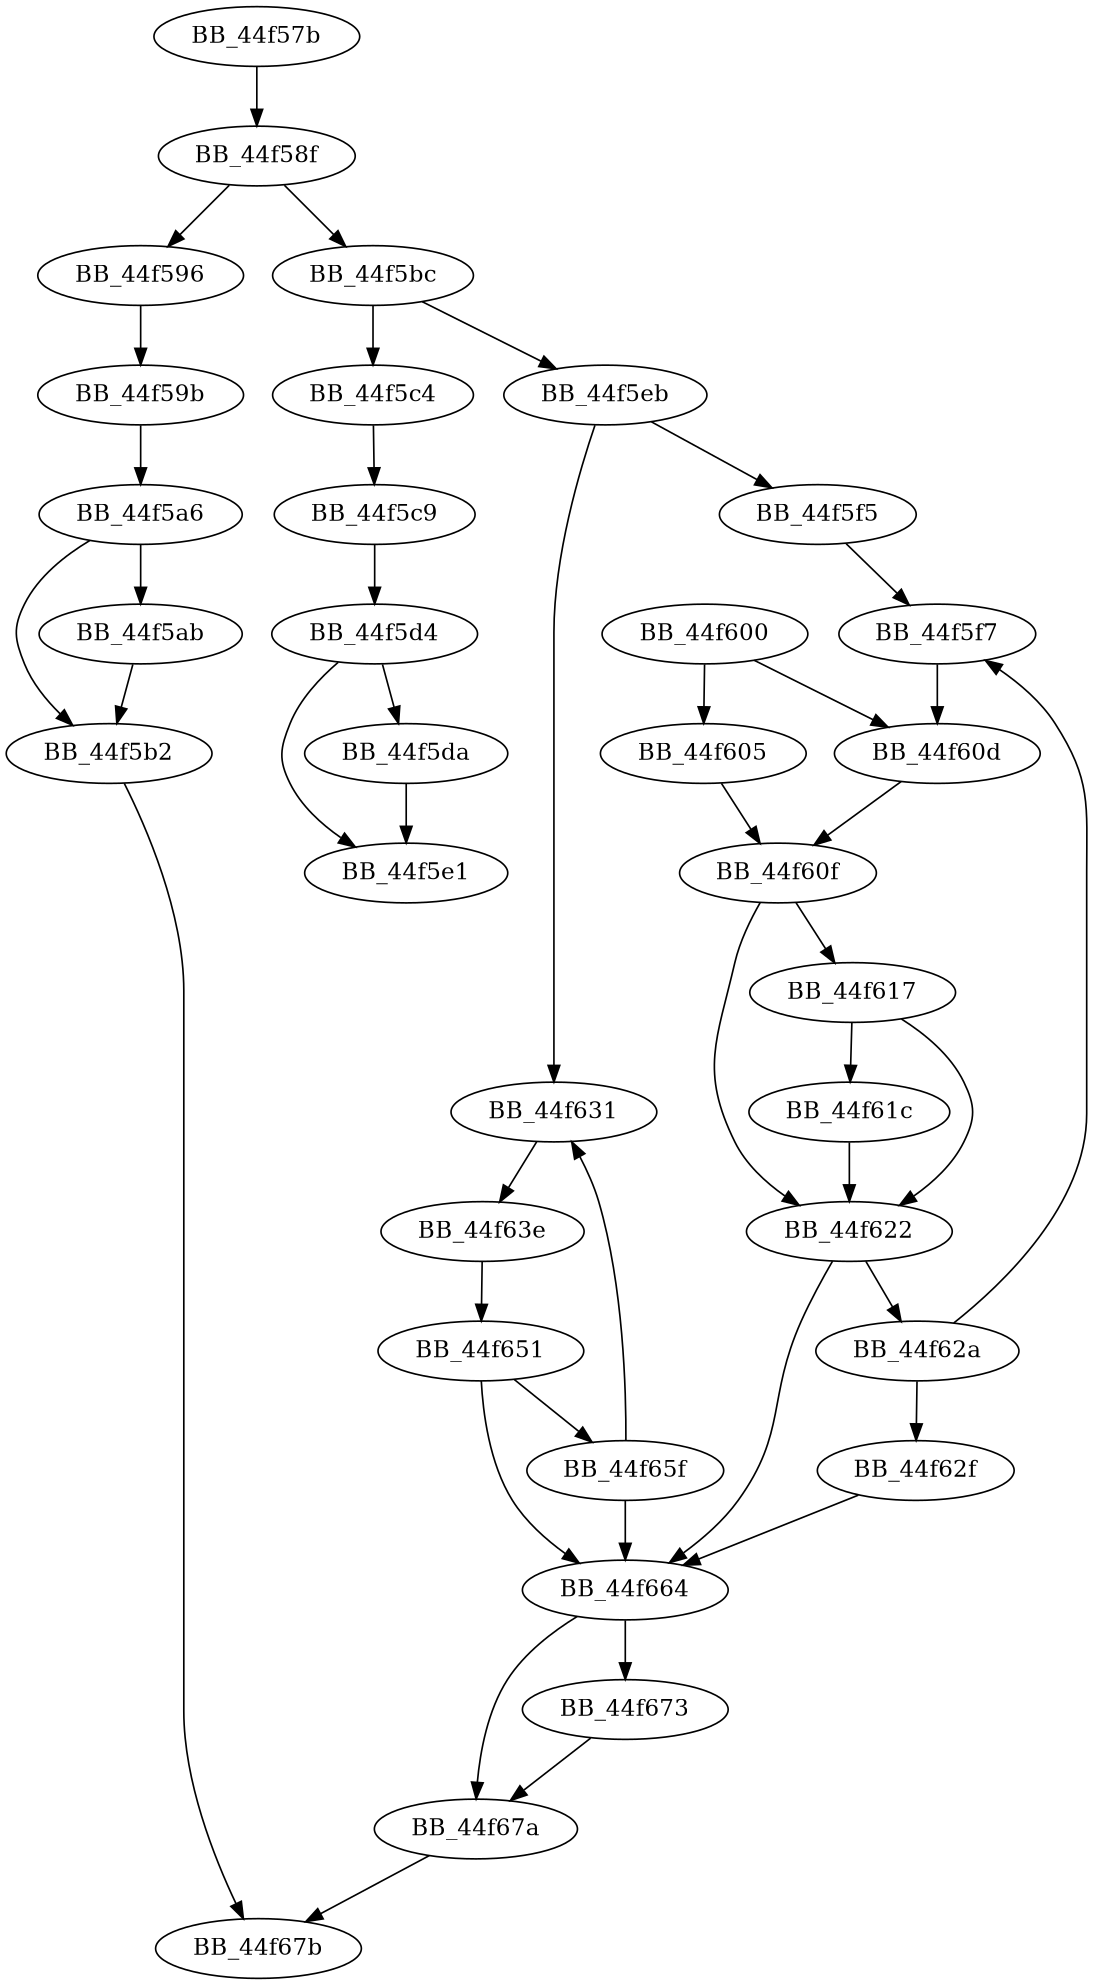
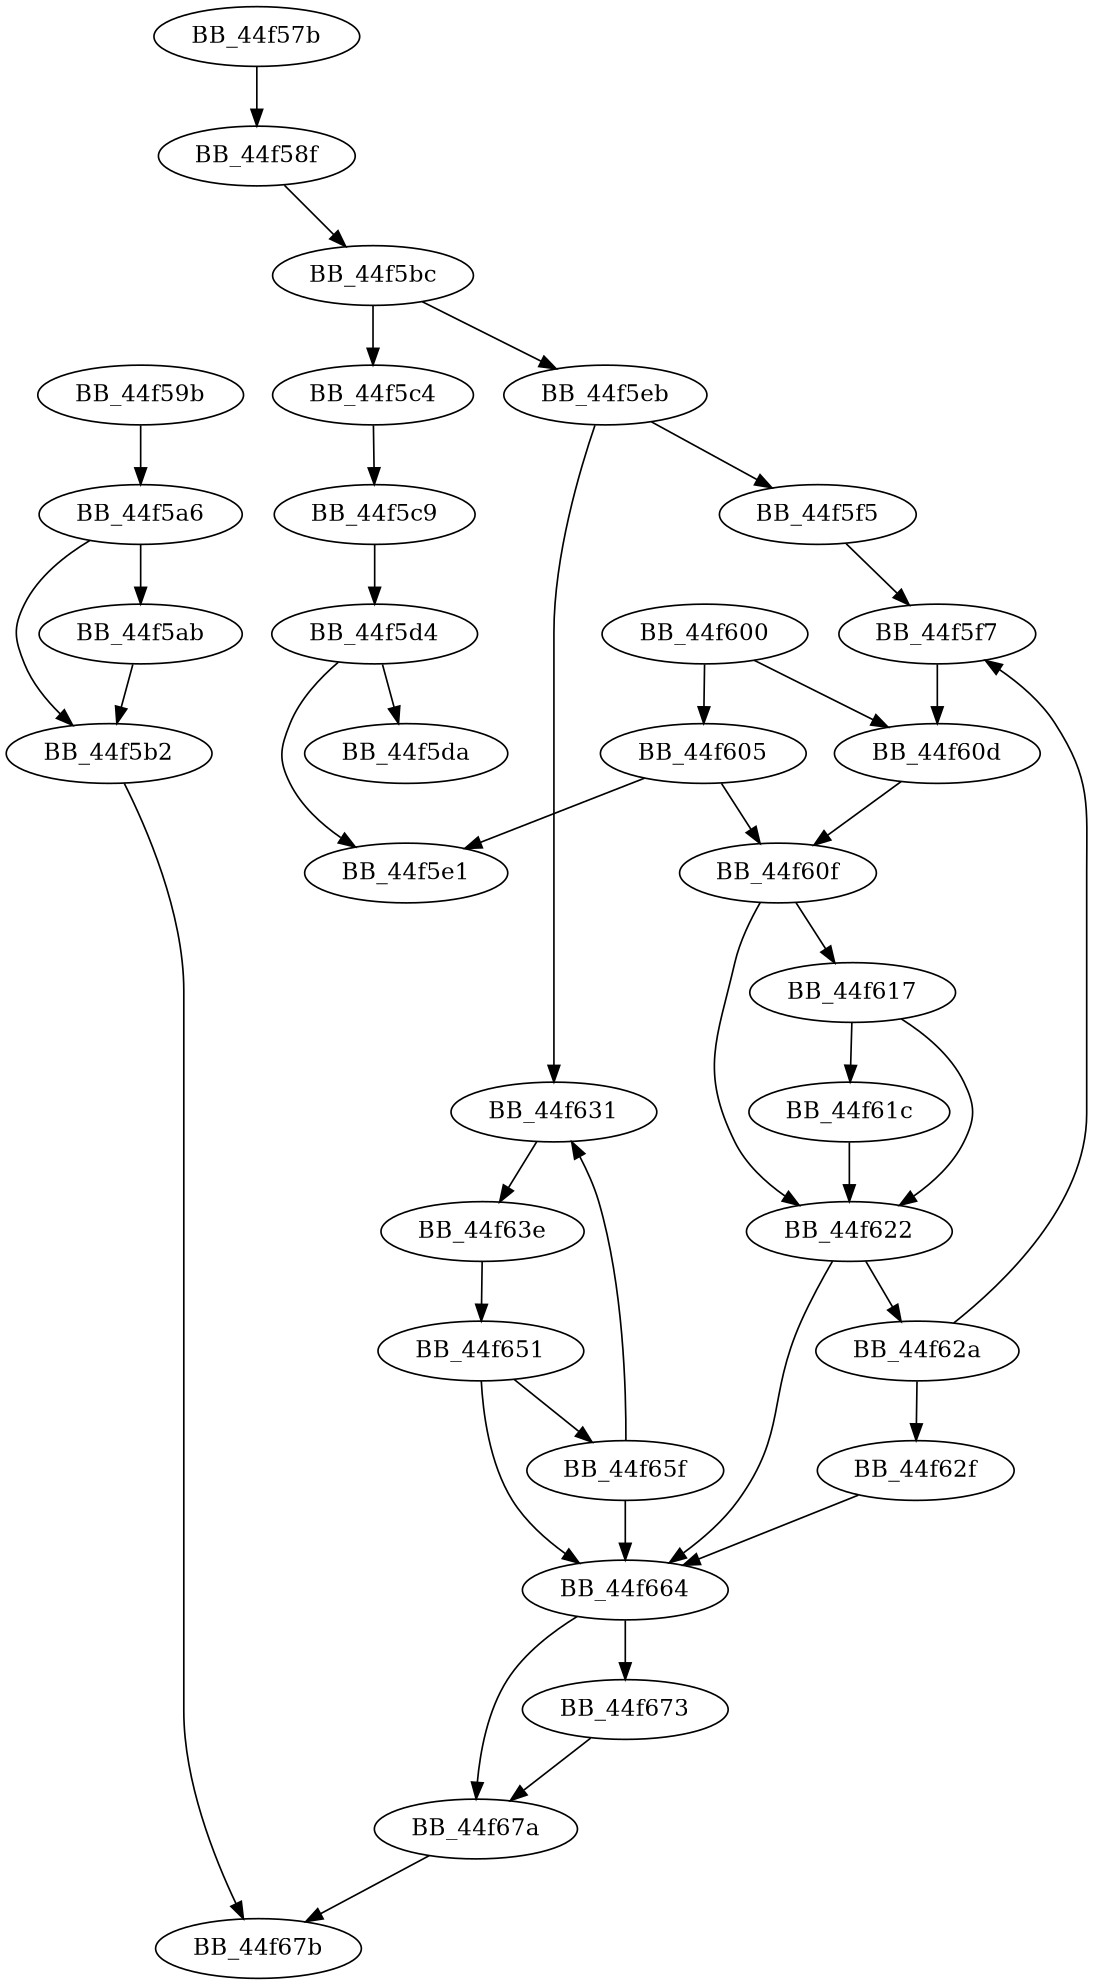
(141, 276) -> none
(406, 805) -> (567, 809)
